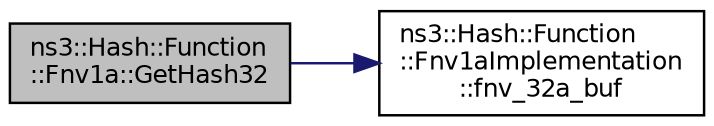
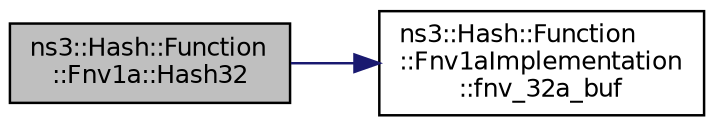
(150, 63) -> (150, 63)
